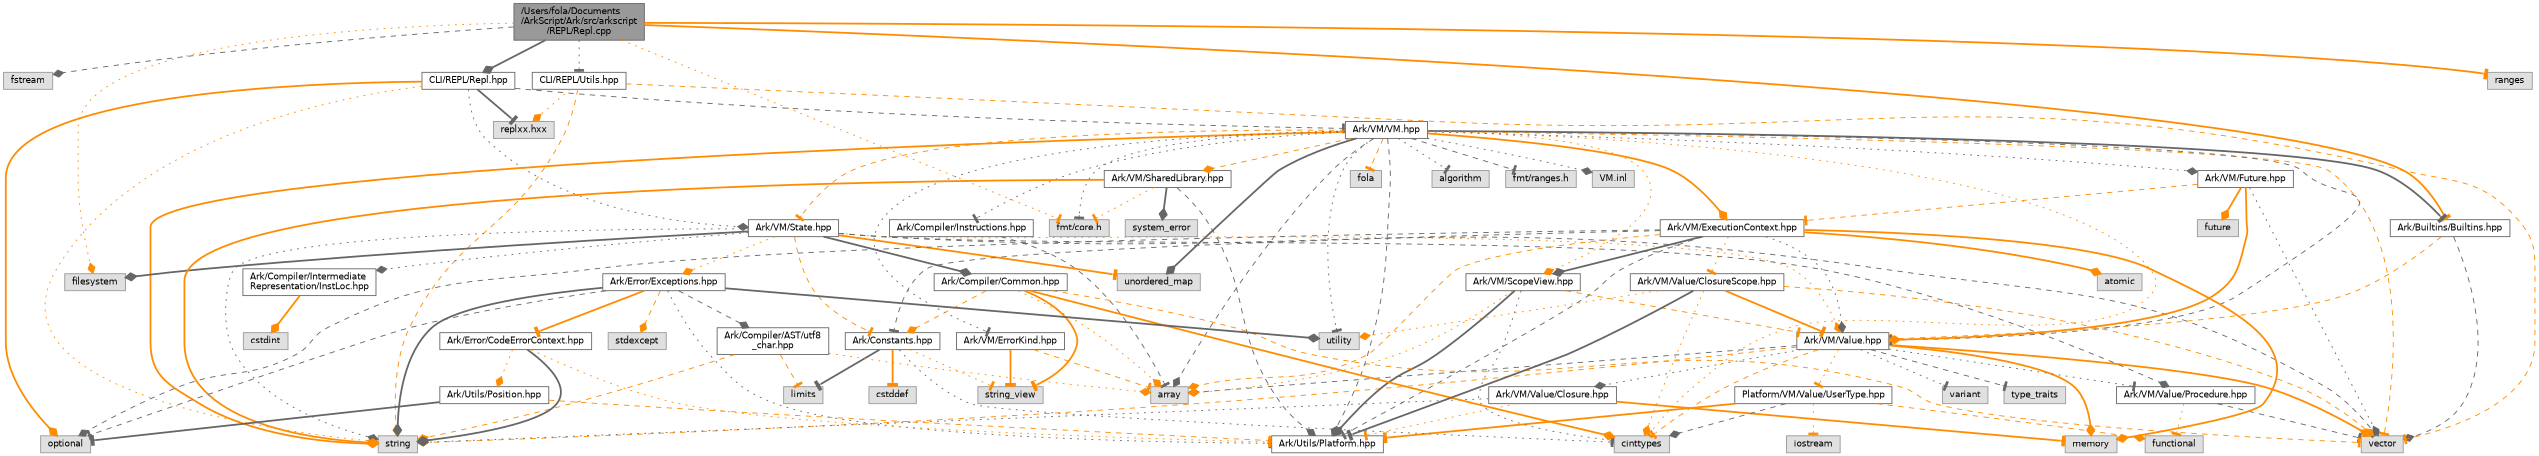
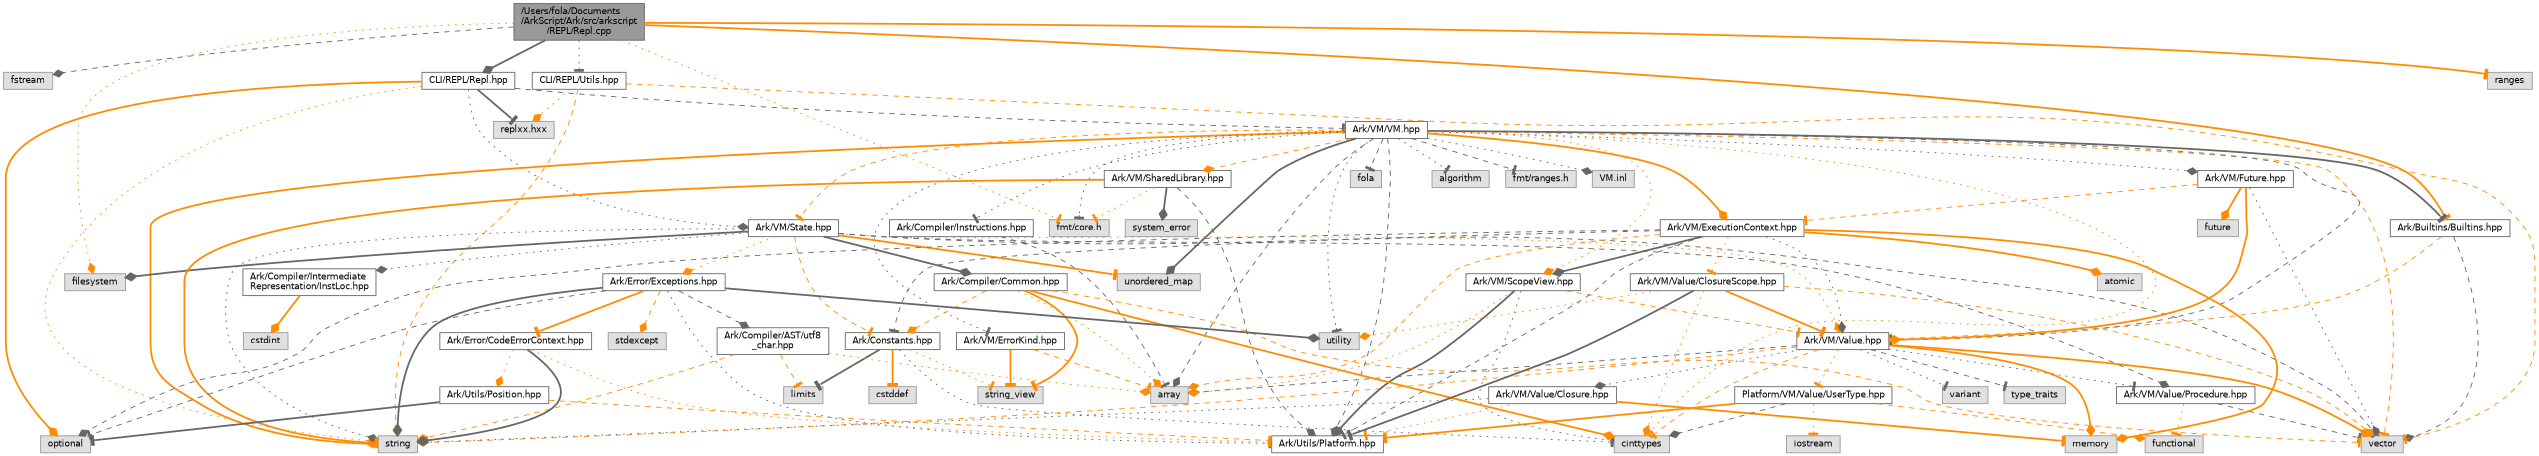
(1377, 152) -> (1377, 152)
(491, 202) -> (488, 202)
